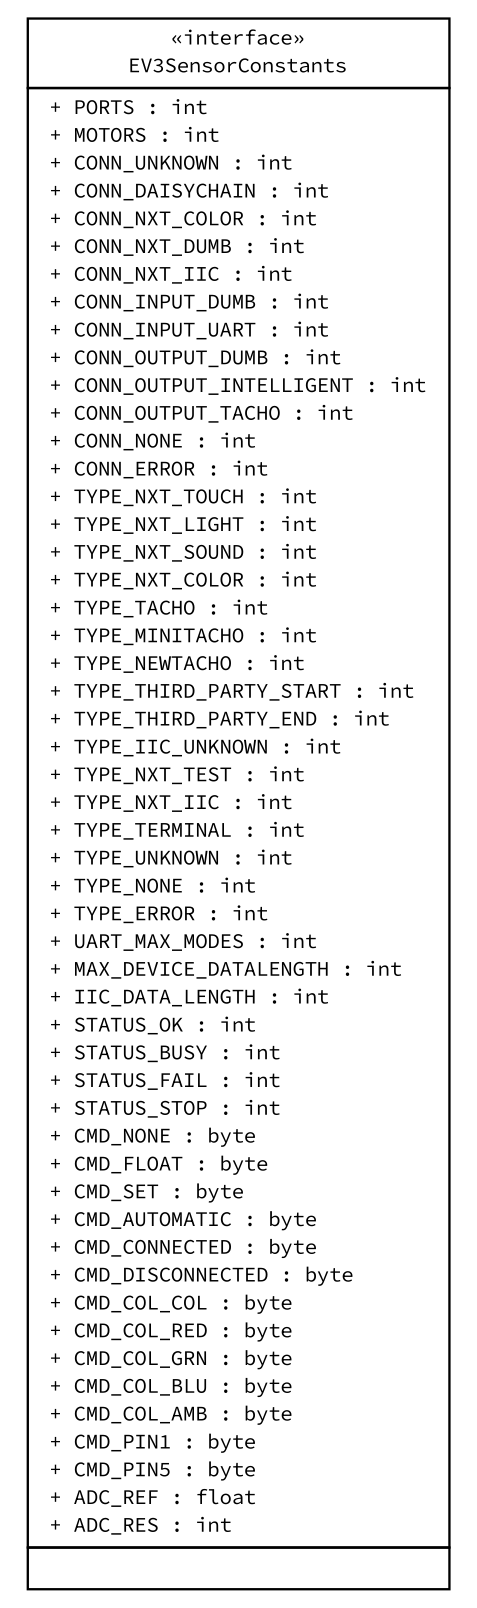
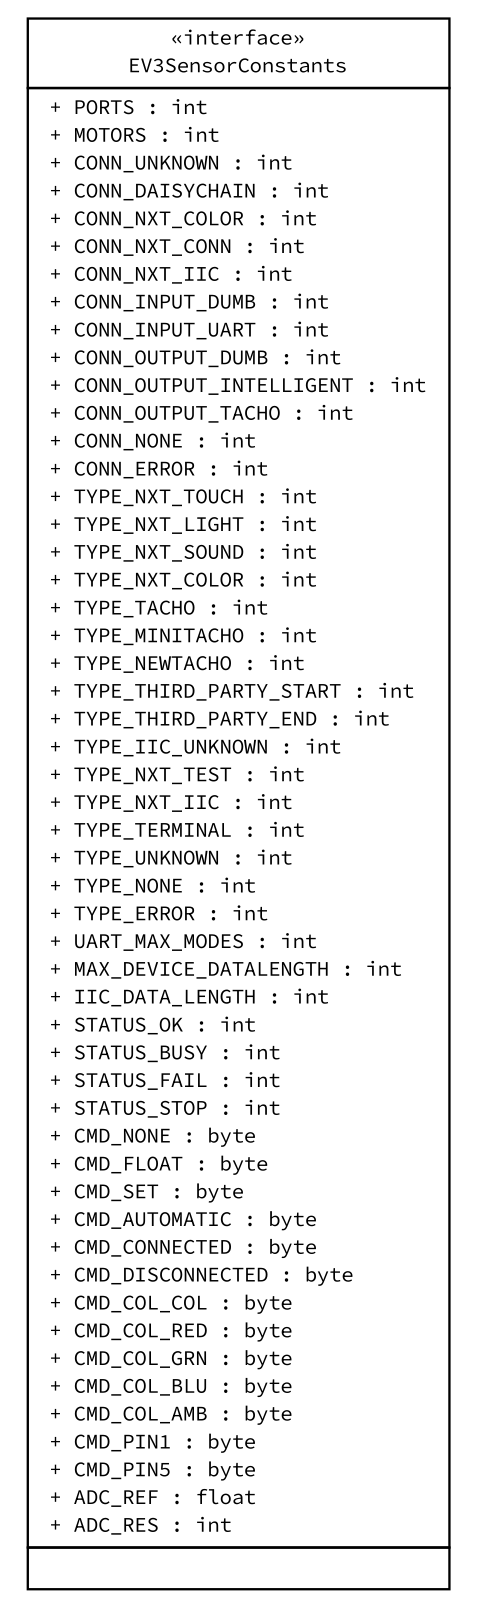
(177, 247) -> (177, 247)
